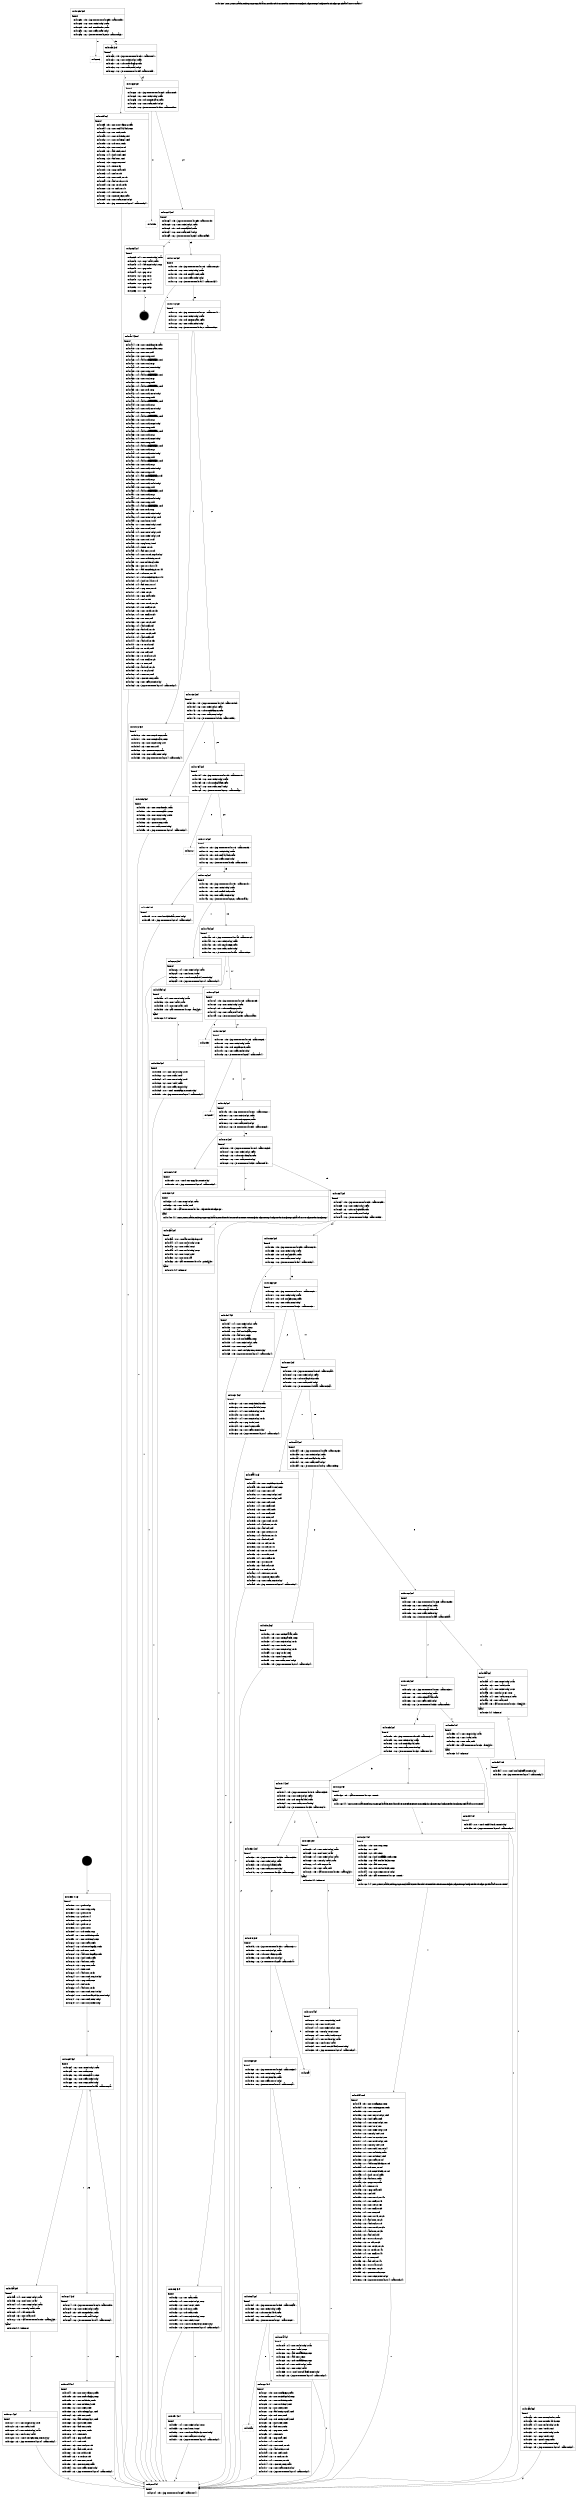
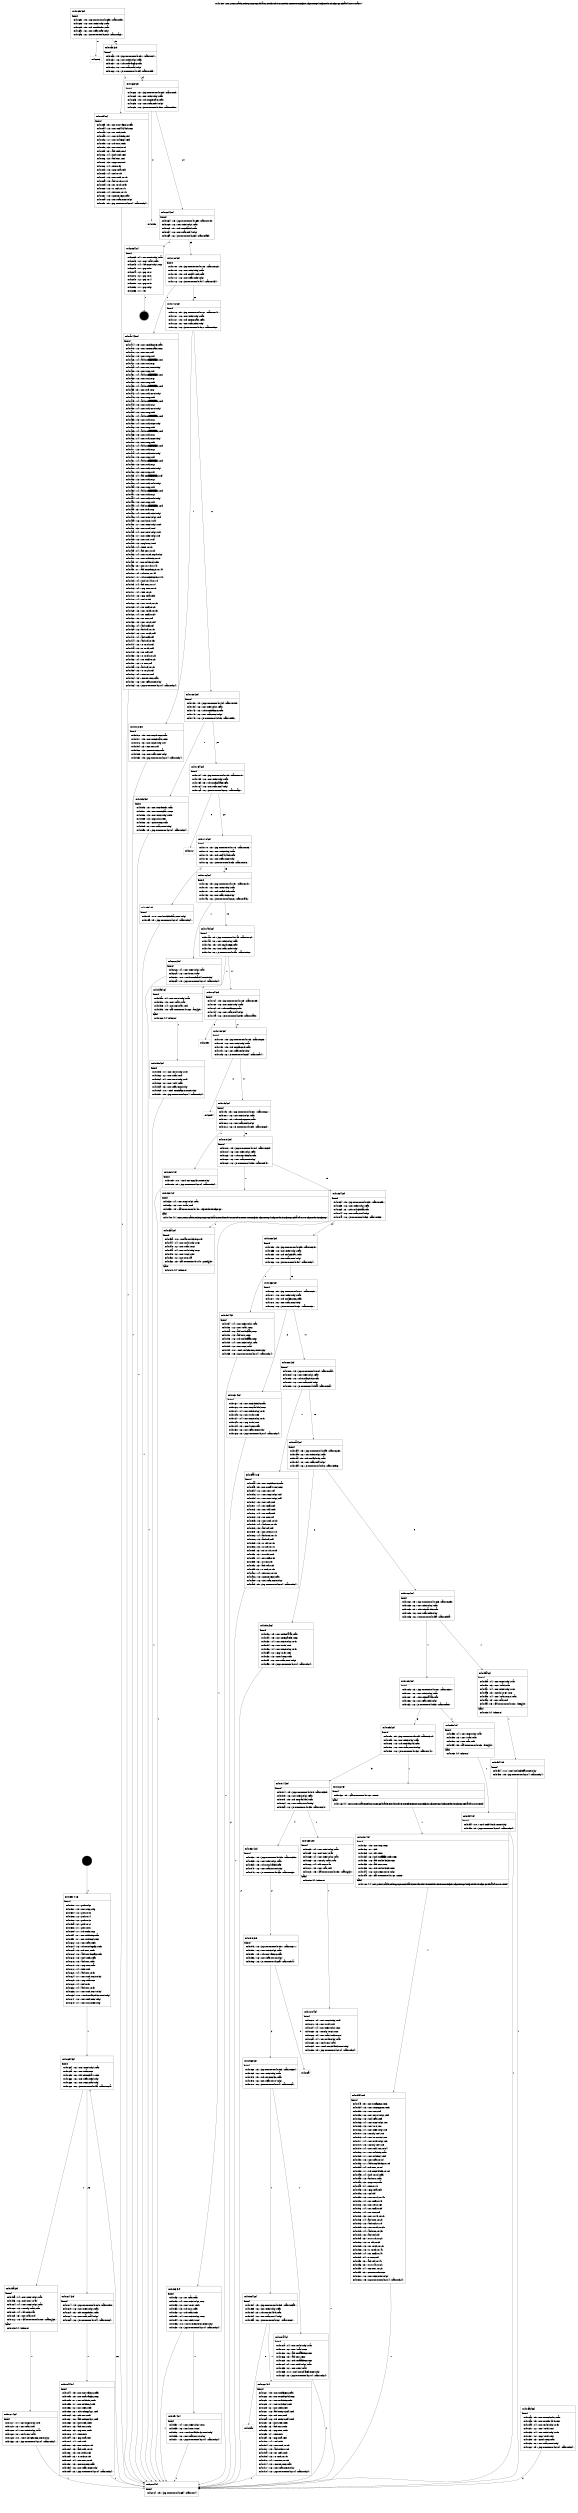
none -> (132, 1623)
